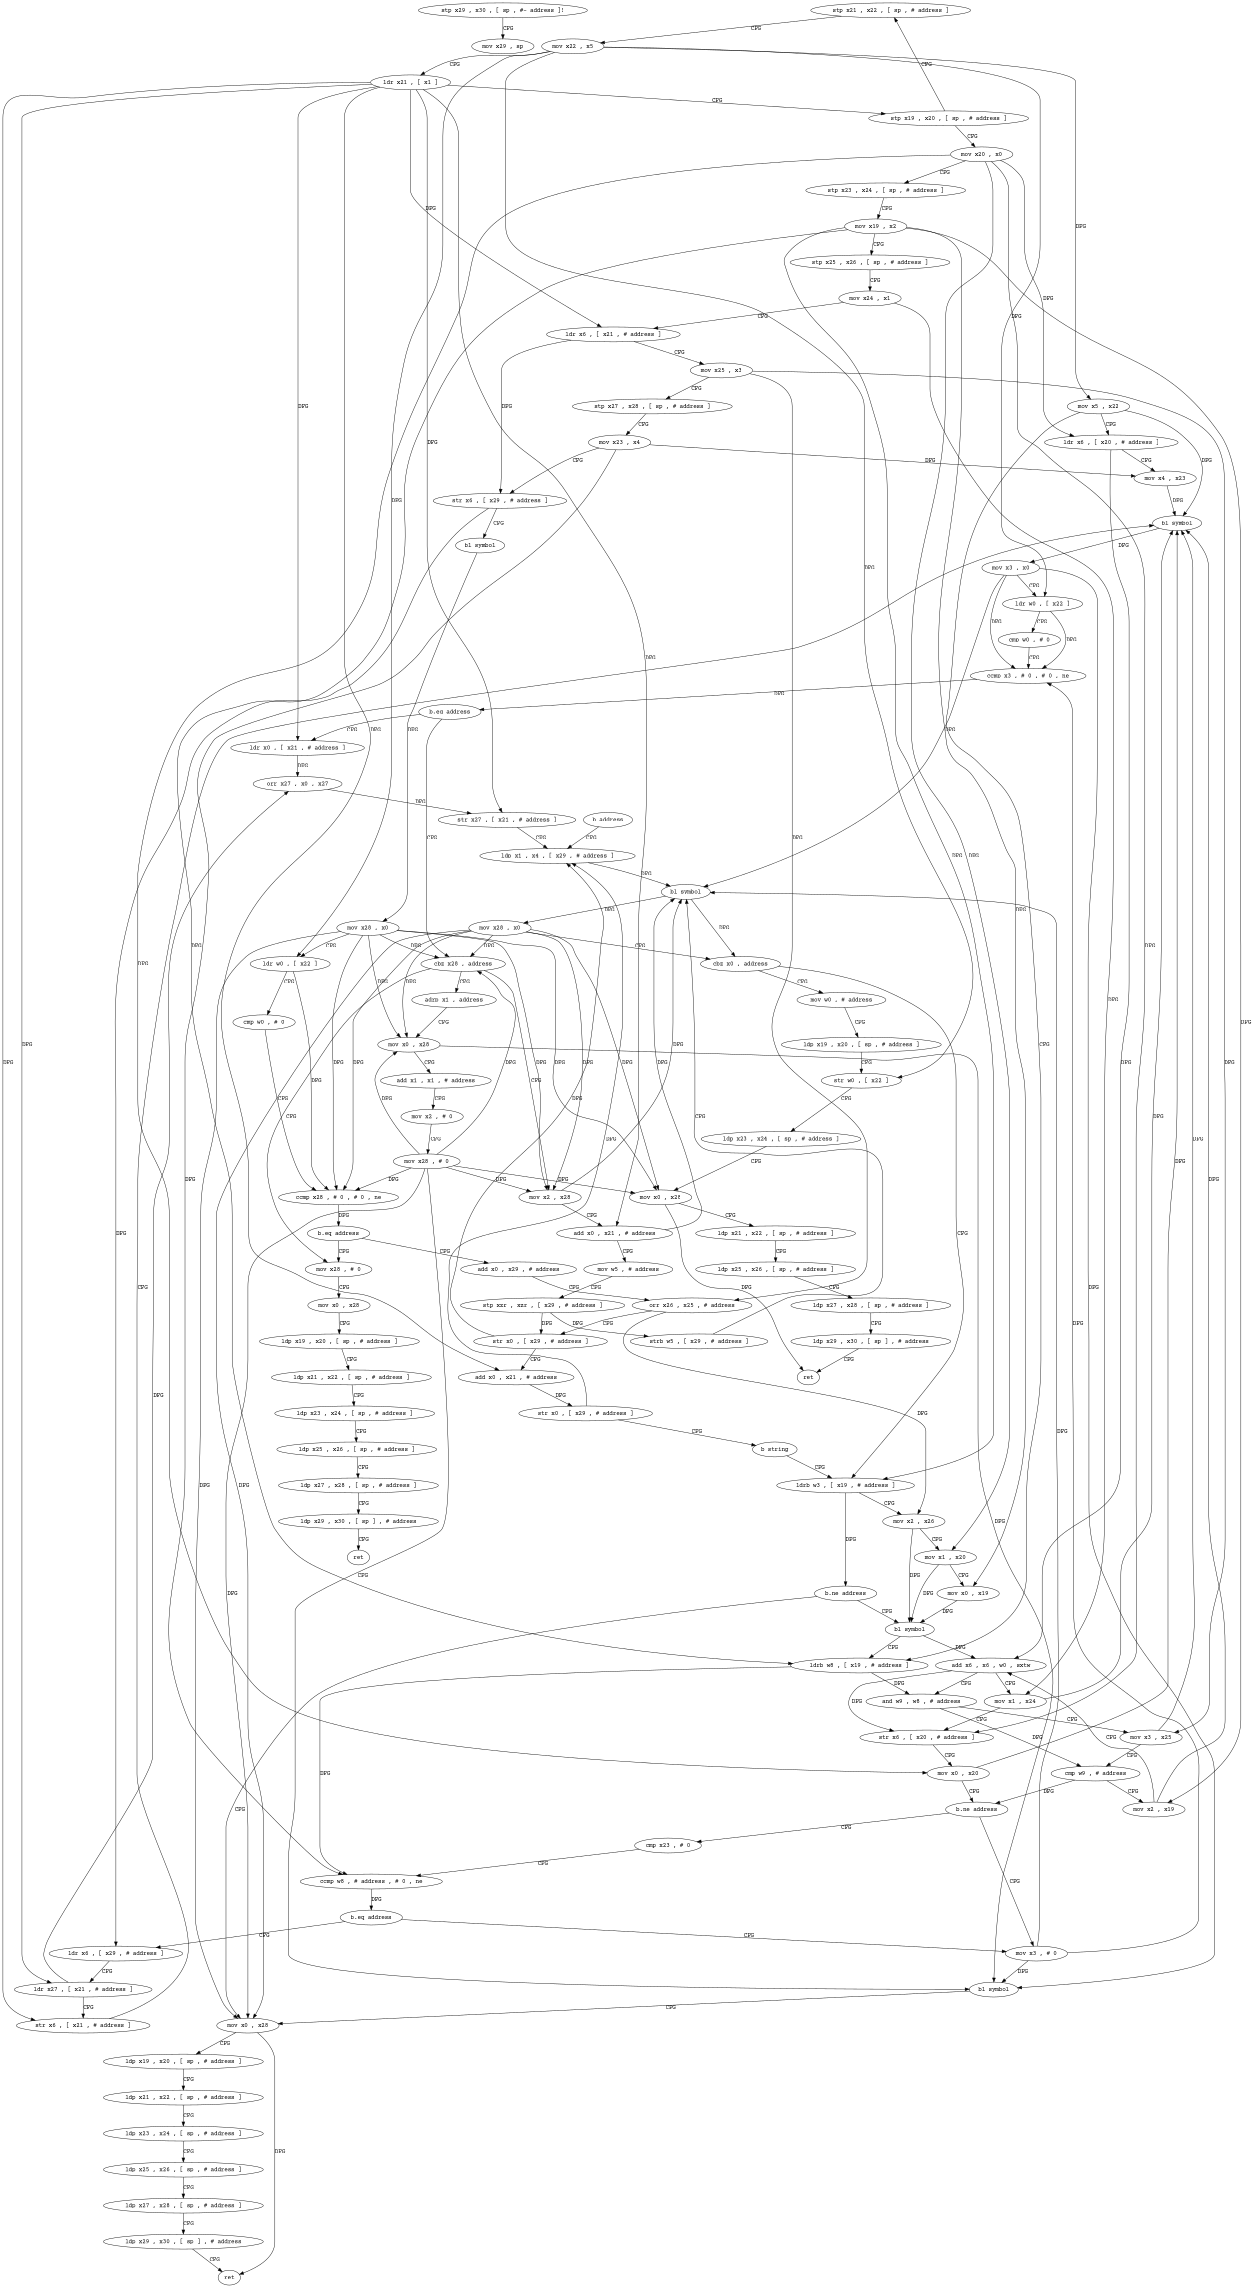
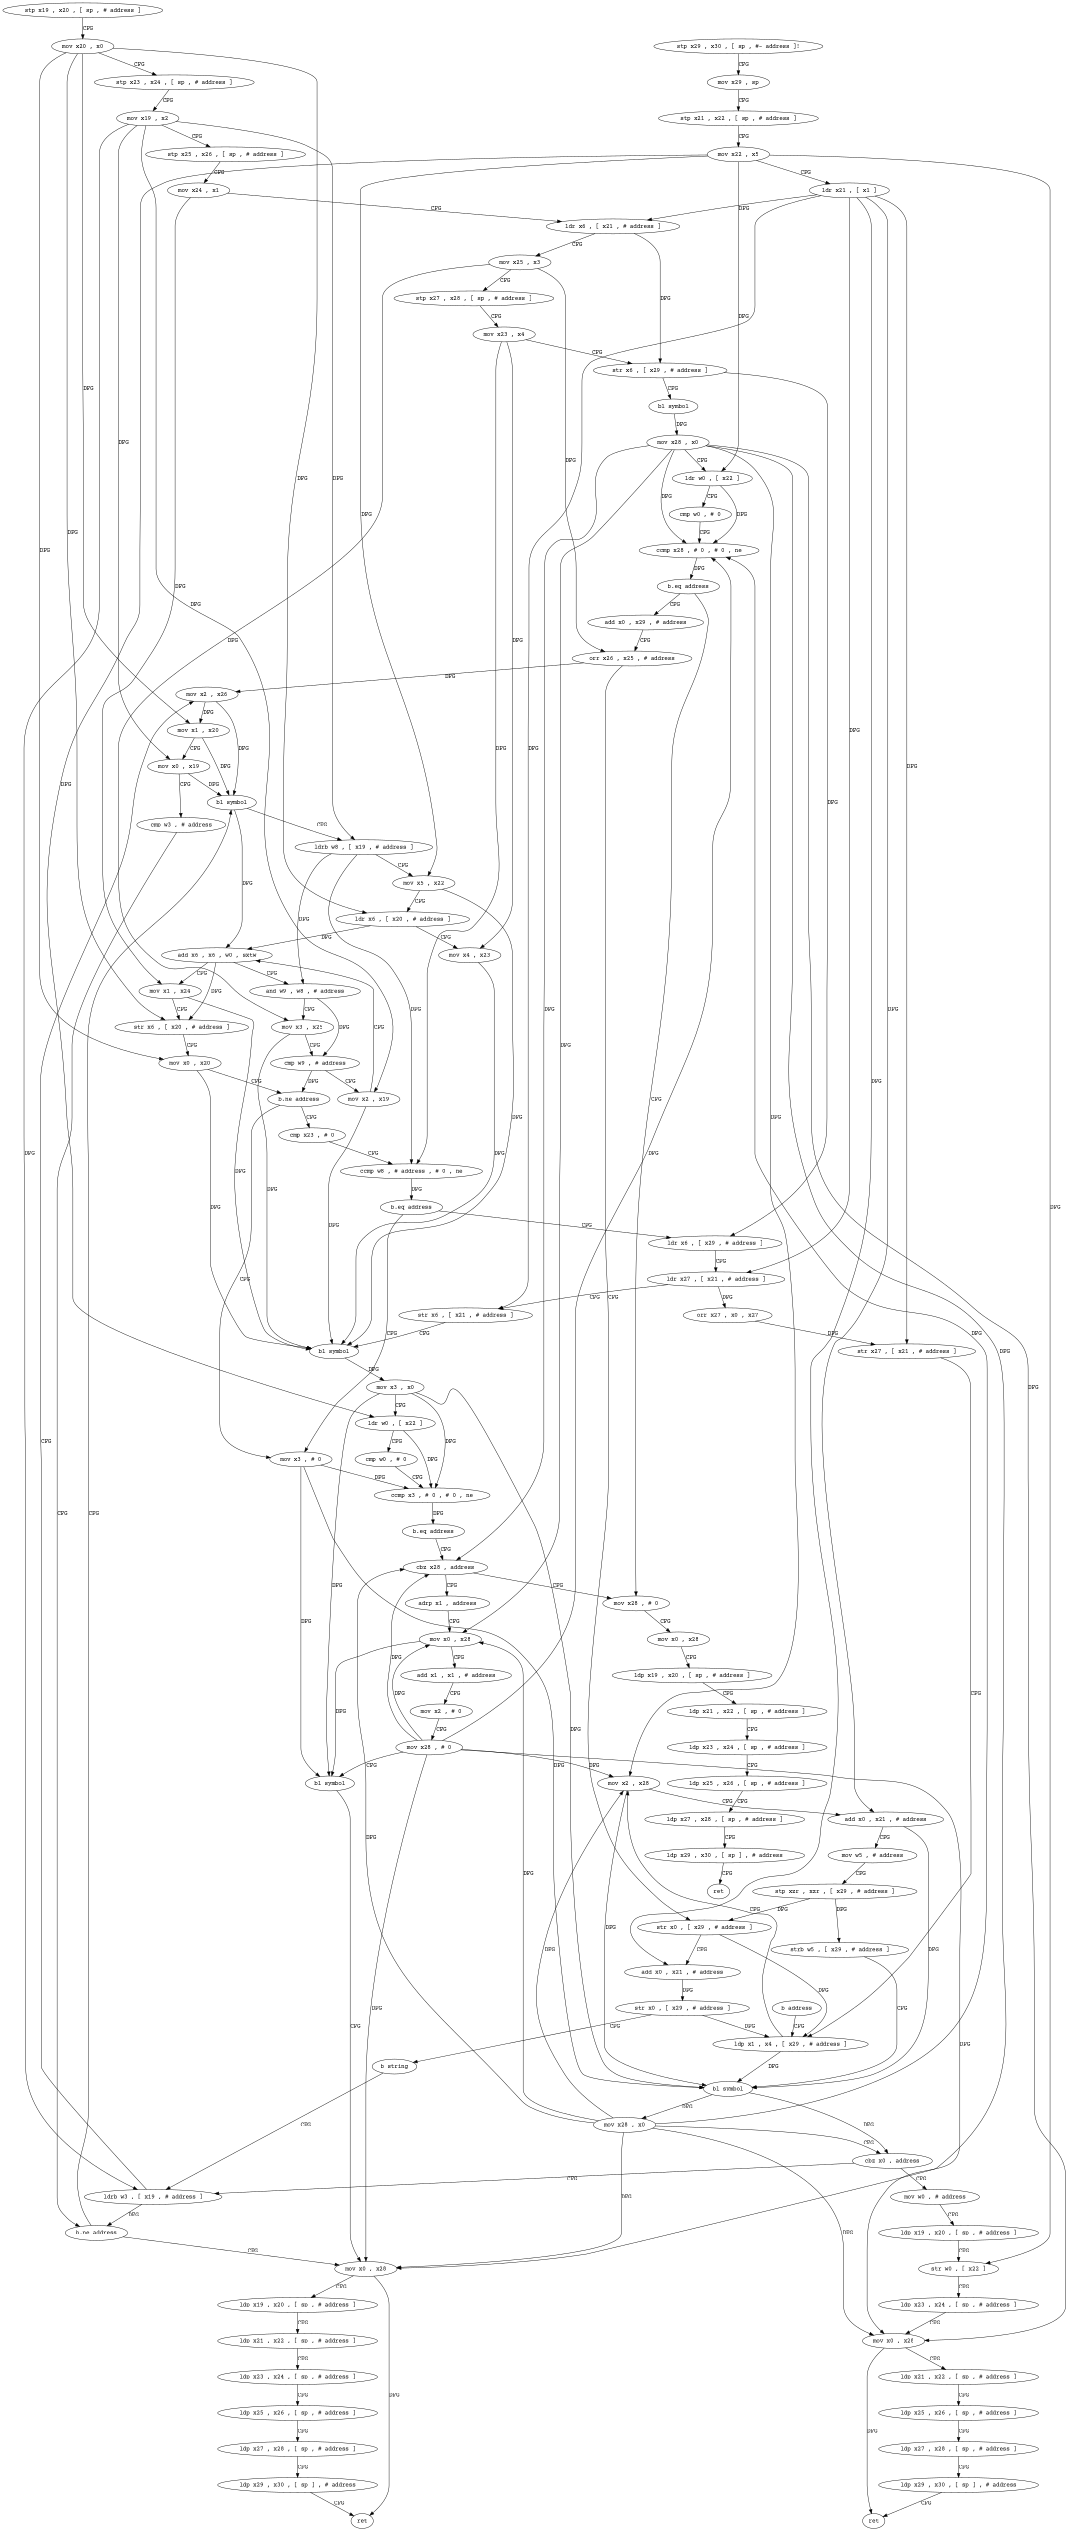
(921, 66) -> (738, 98)
(664, 99) -> none
(298, 748) -> none
none -> (181, 825)
(1038, 1034) -> (392, 864)
(528, 1071) -> (730, 1908)
(937, 1539) -> (208, 713)
